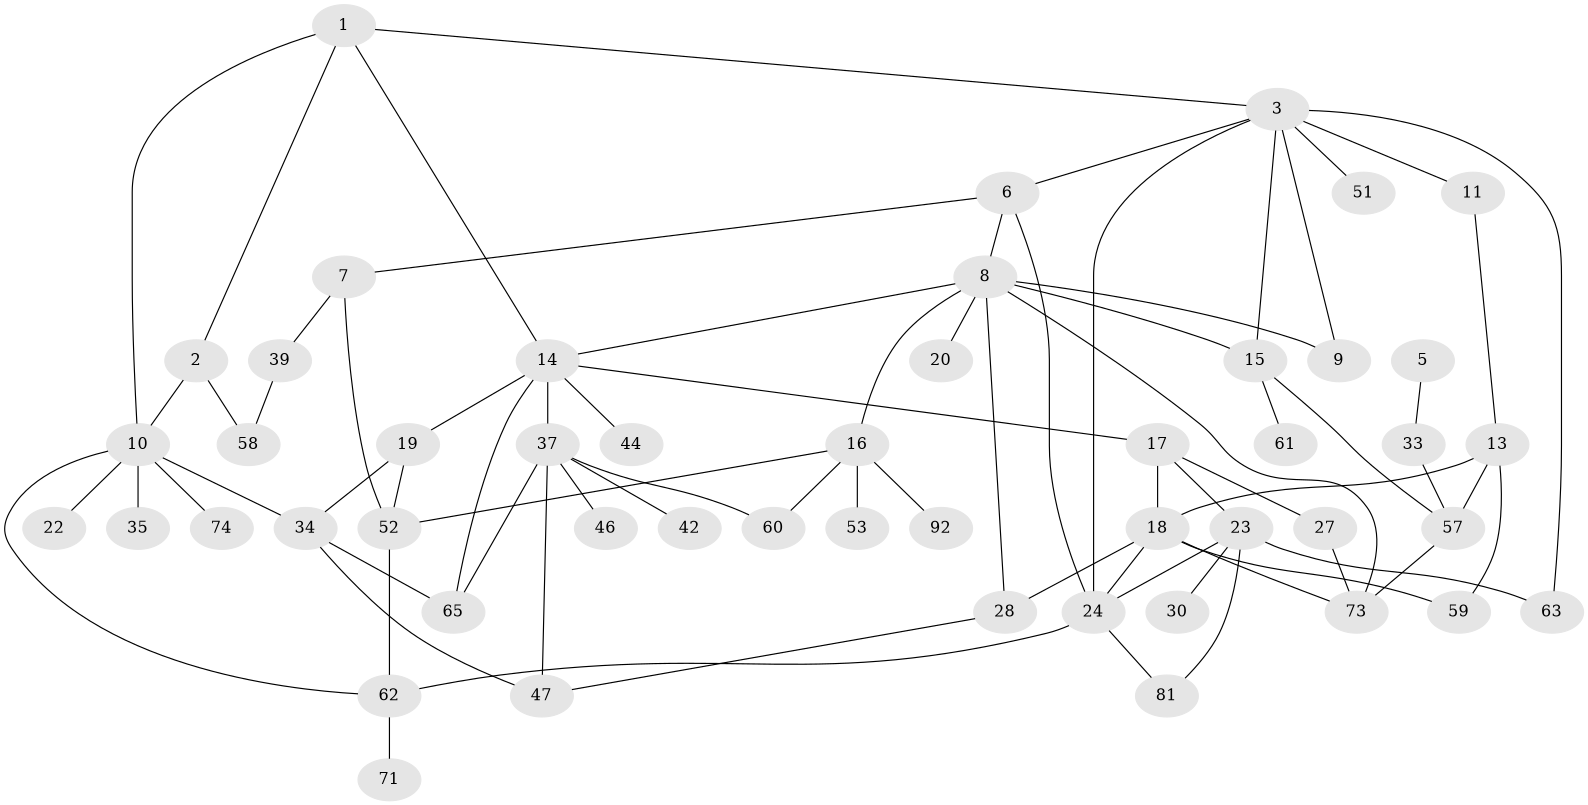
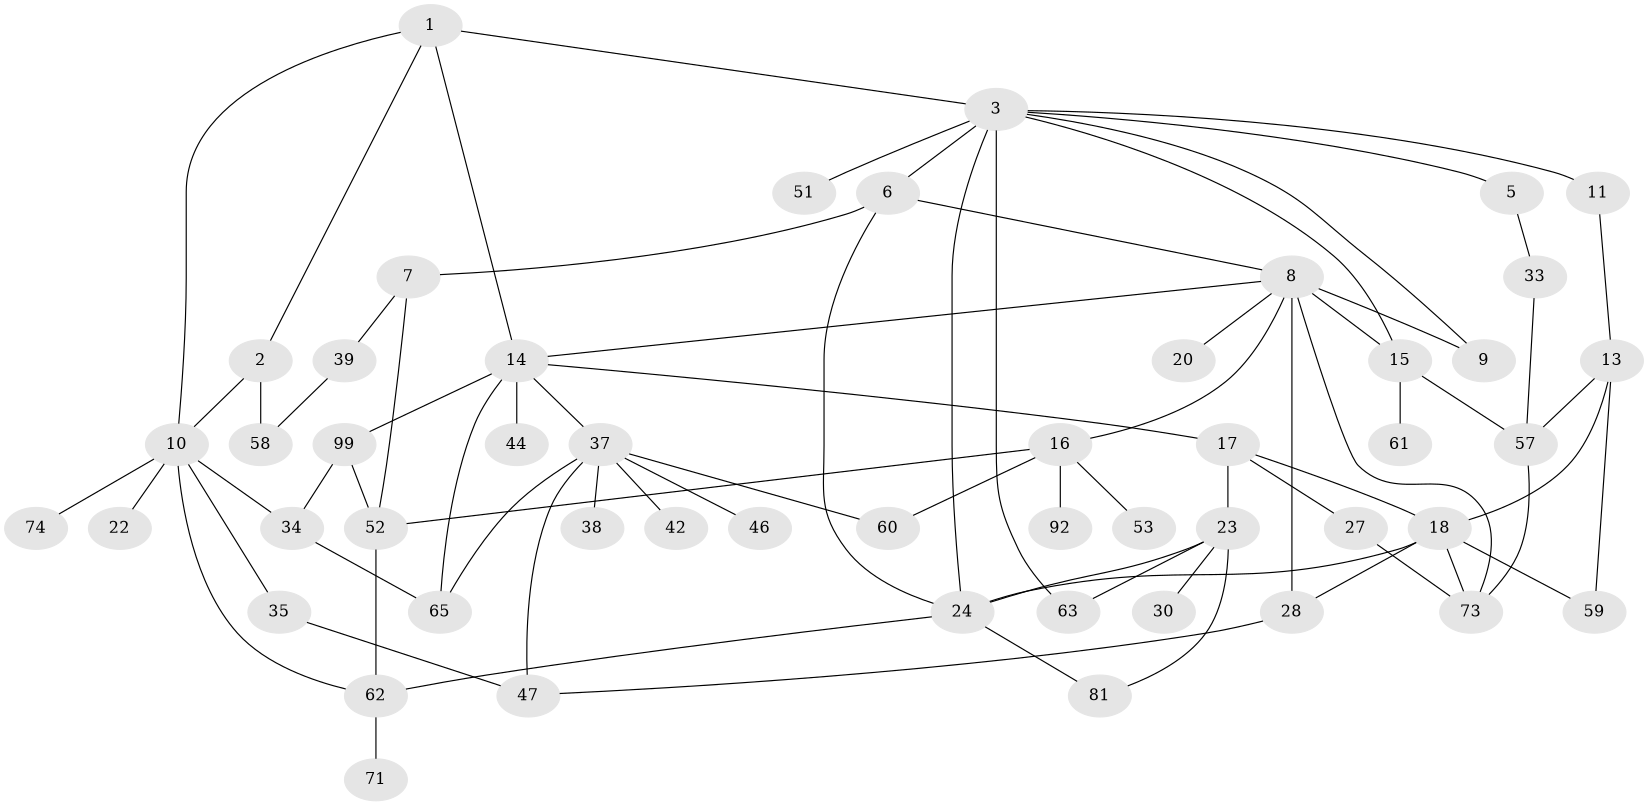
none -> (1259, 135)
(408, 445) -> (345, 445)
none -> (592, 528)
(407, 630) -> (404, 654)
